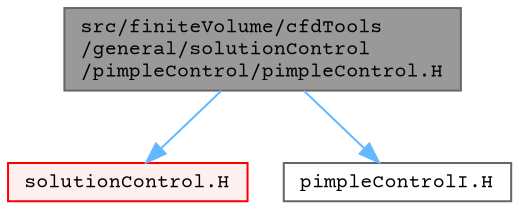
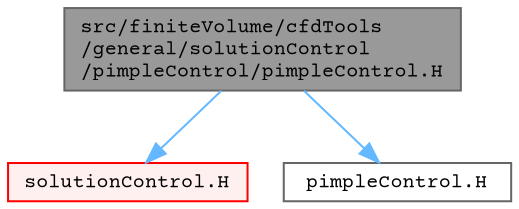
(397, 182) -> (397, 182)
